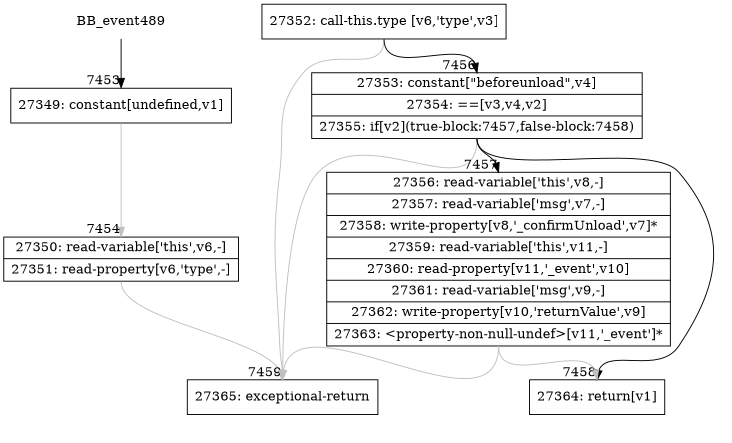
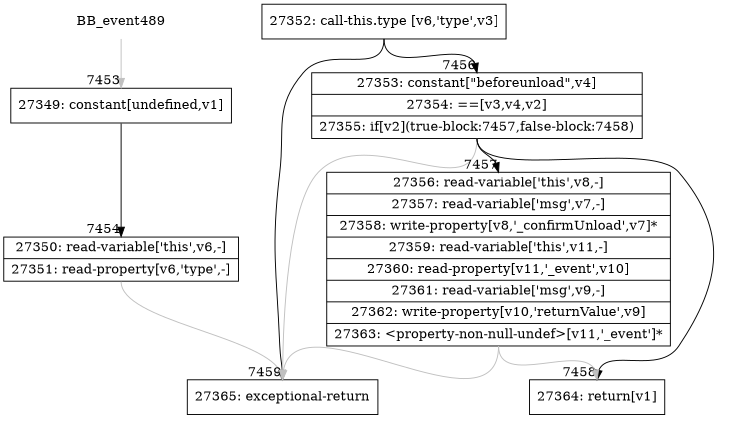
(121, 59) -> (121, 59)
(280, 171) -> (280, 171)
(121, 175) -> (121, 175)
